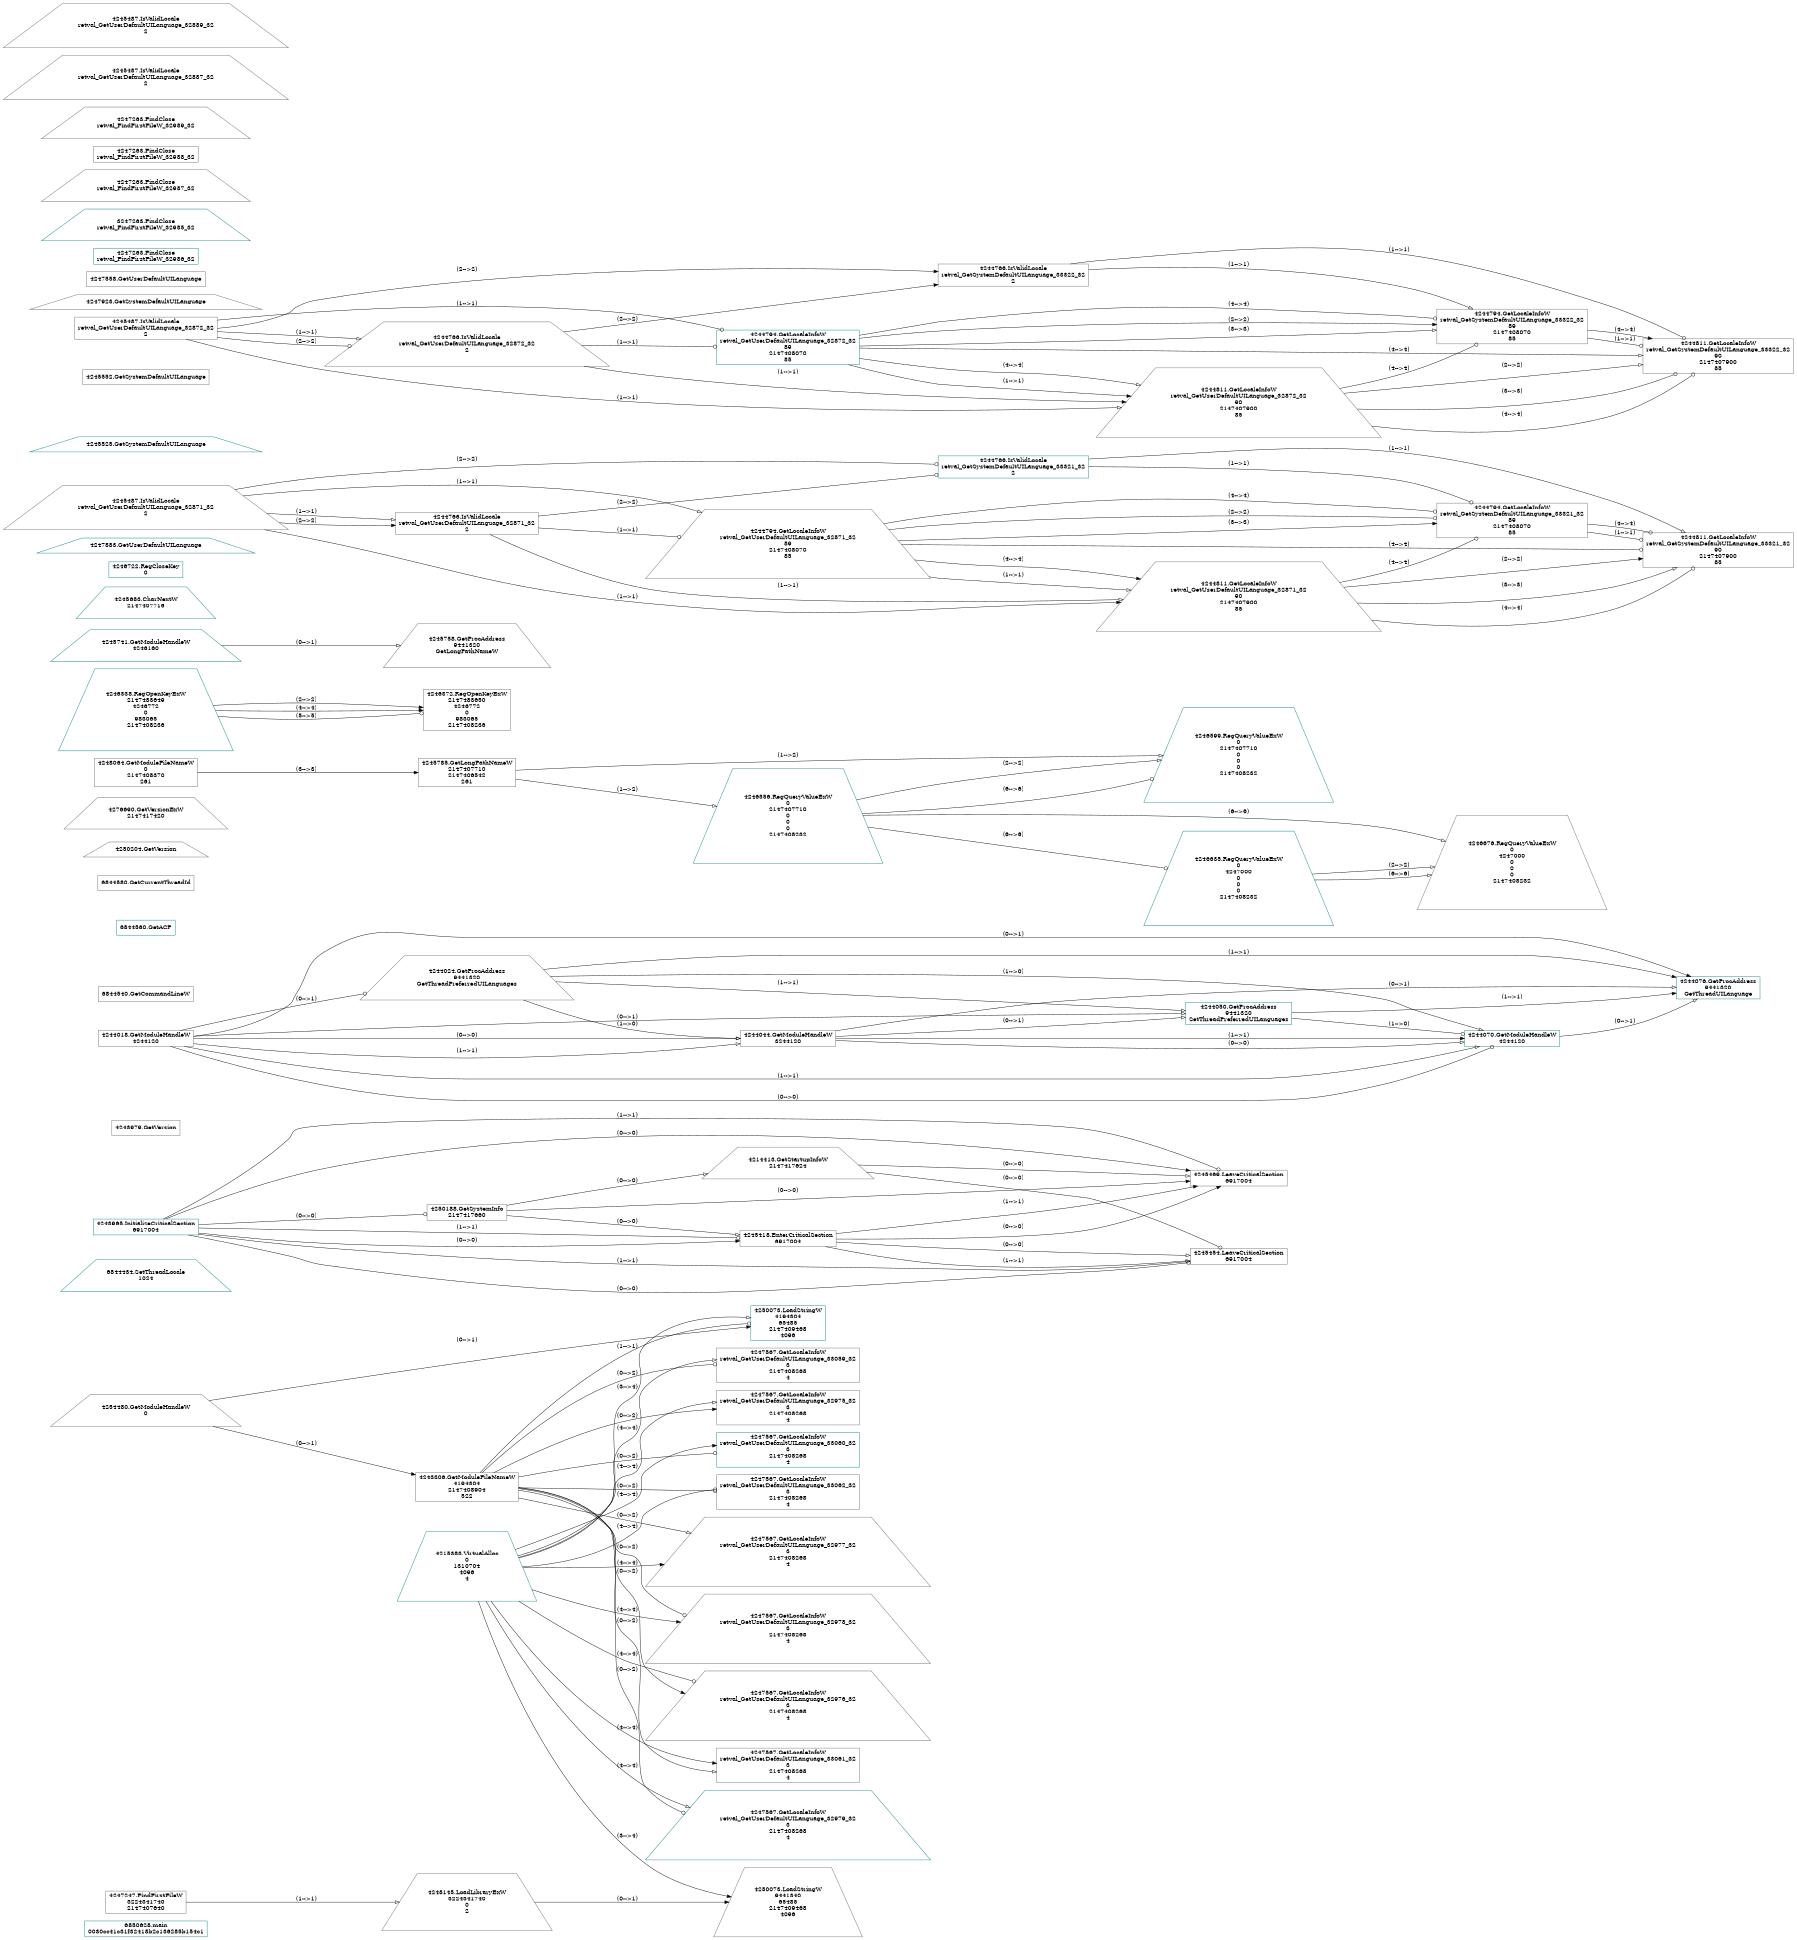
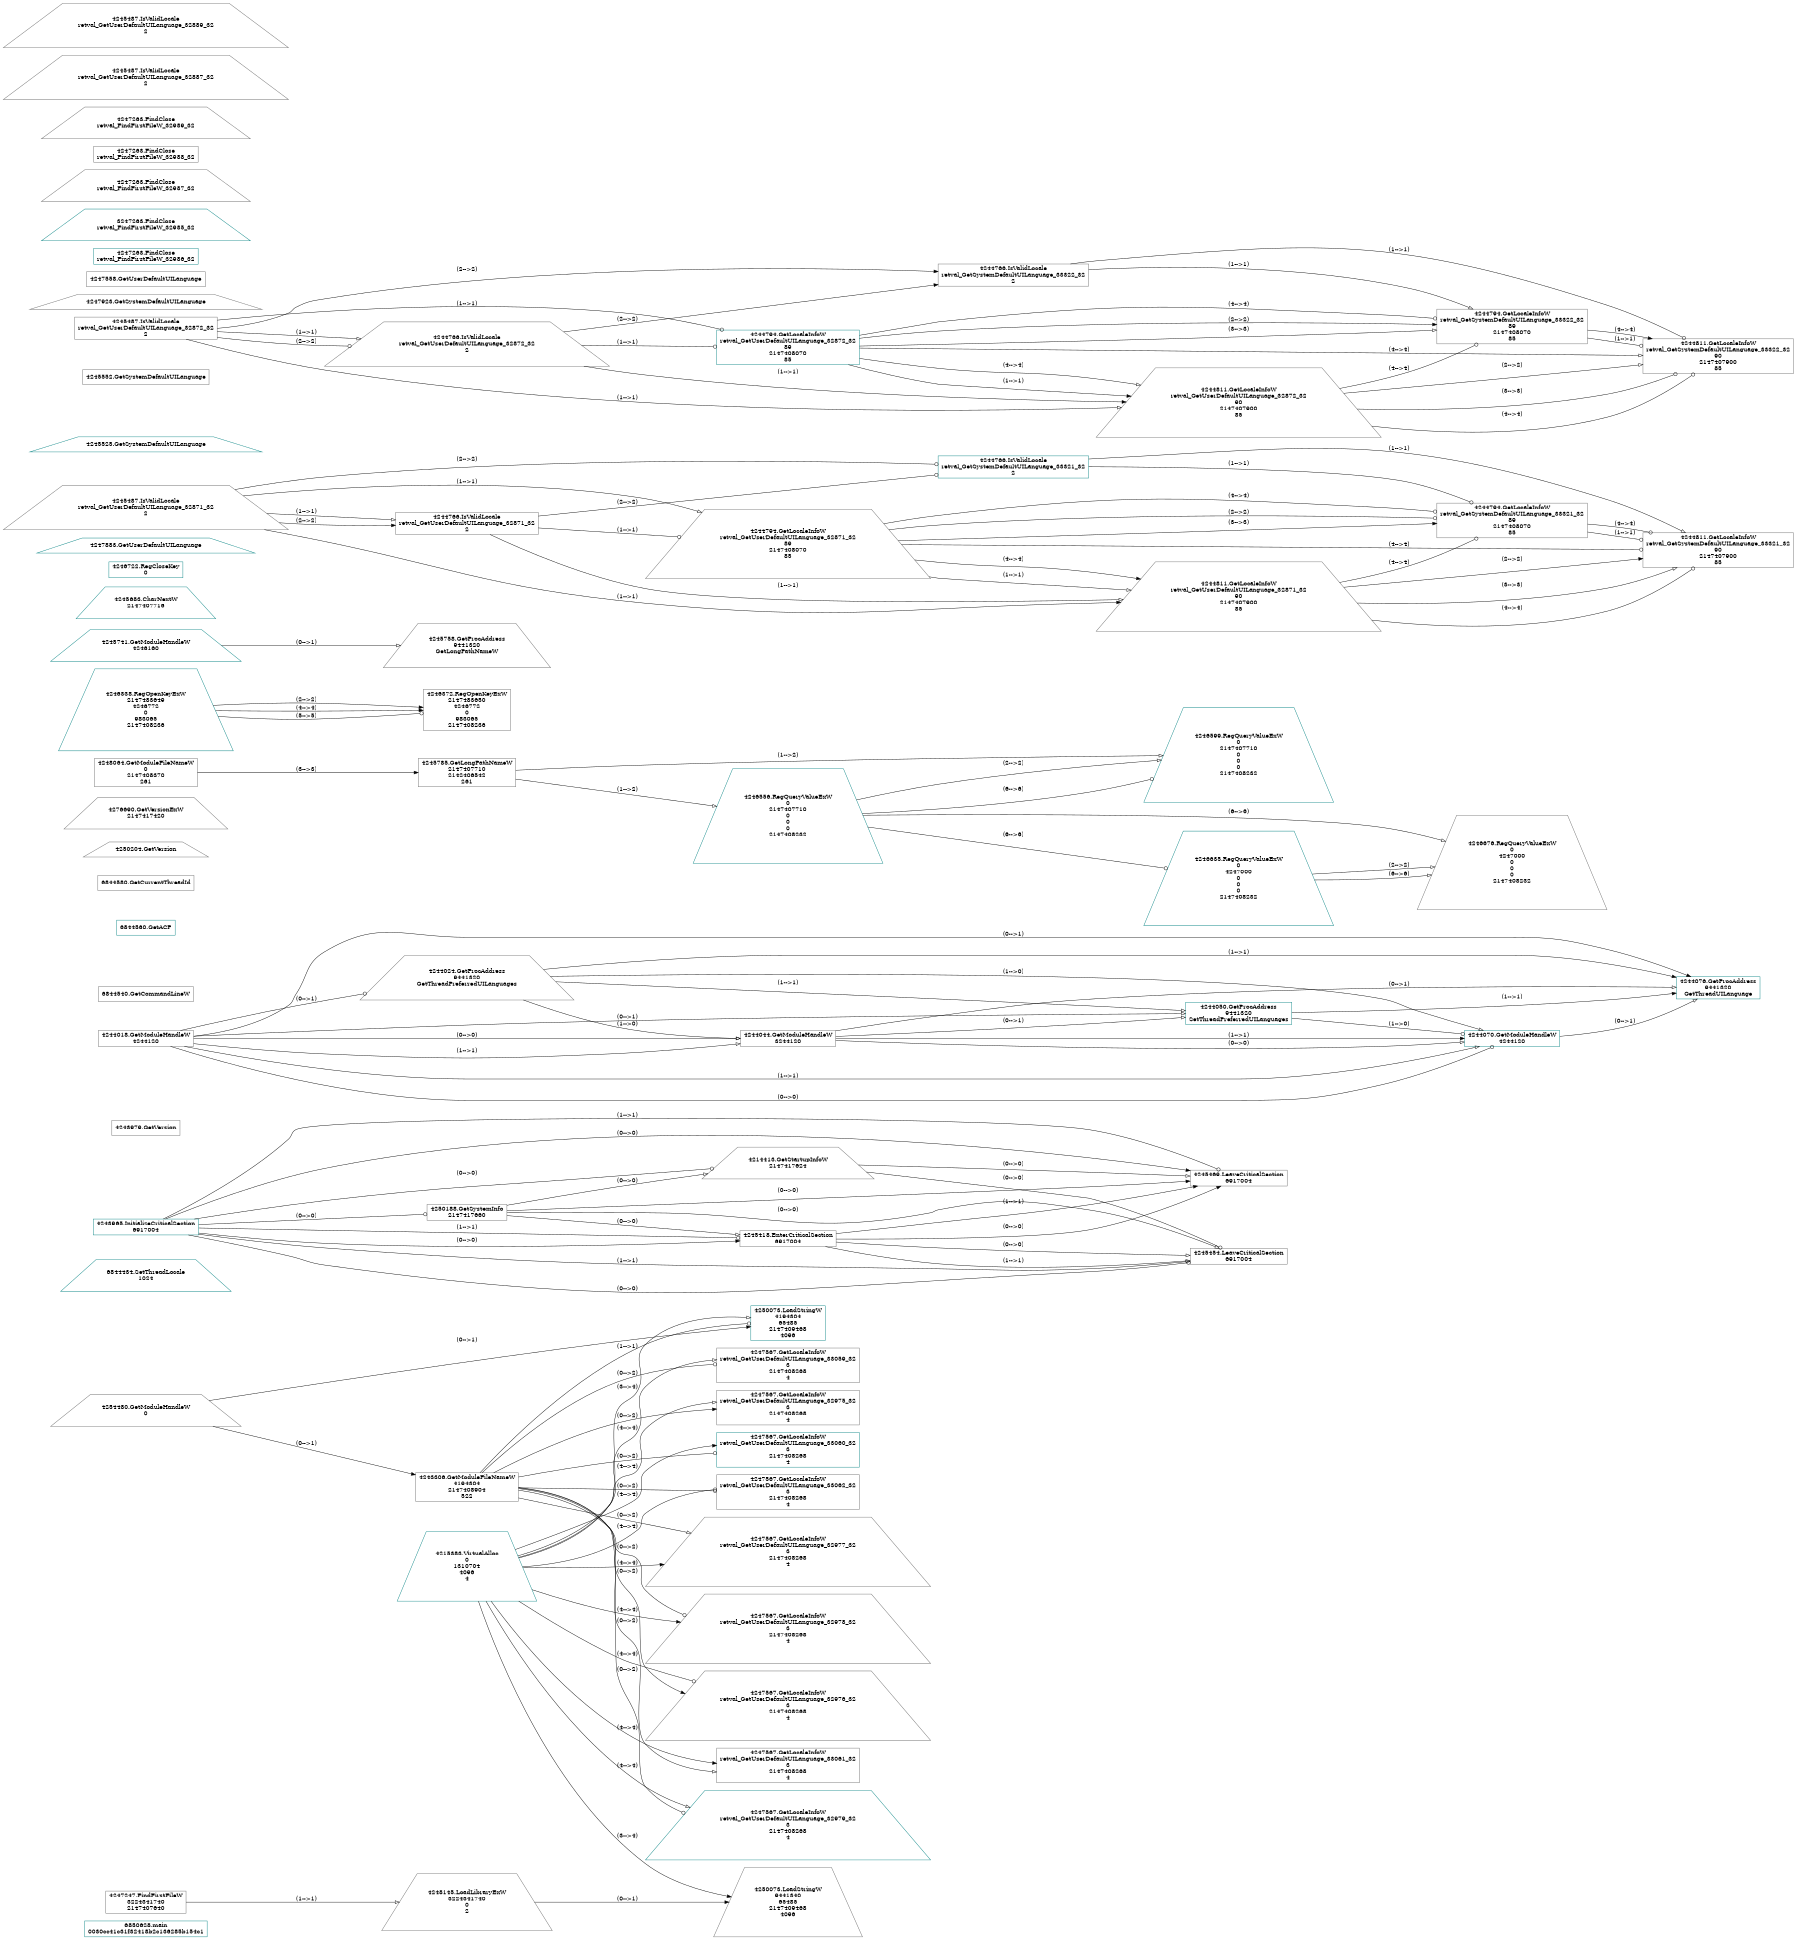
(467, 773) -> (467, 773)
none -> (452, 1188)
none -> (865, 1221)
